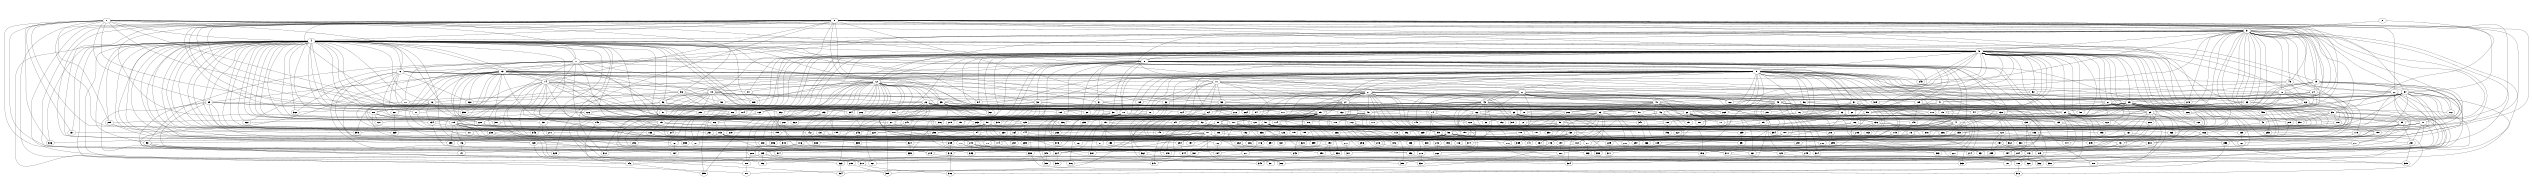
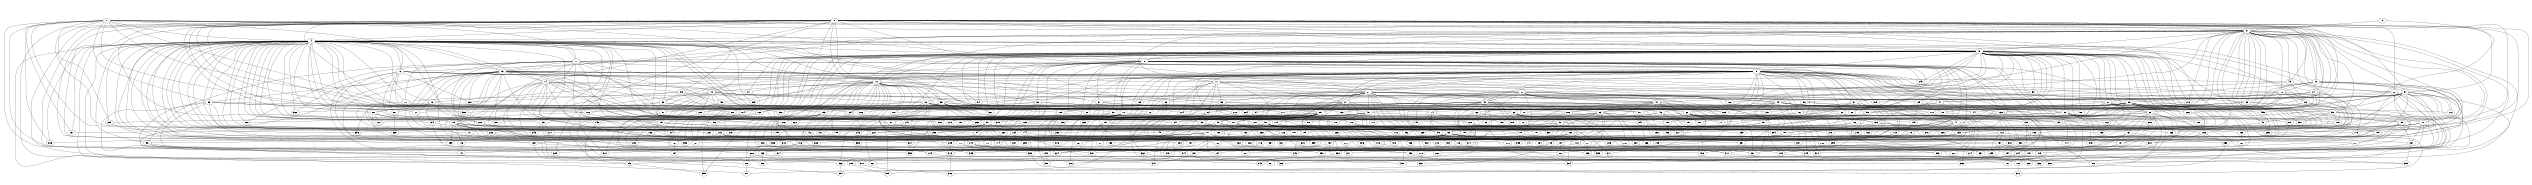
none -> (1657, 133)
(1631, 158) -> (1641, 160)
(1057, 163) -> none
